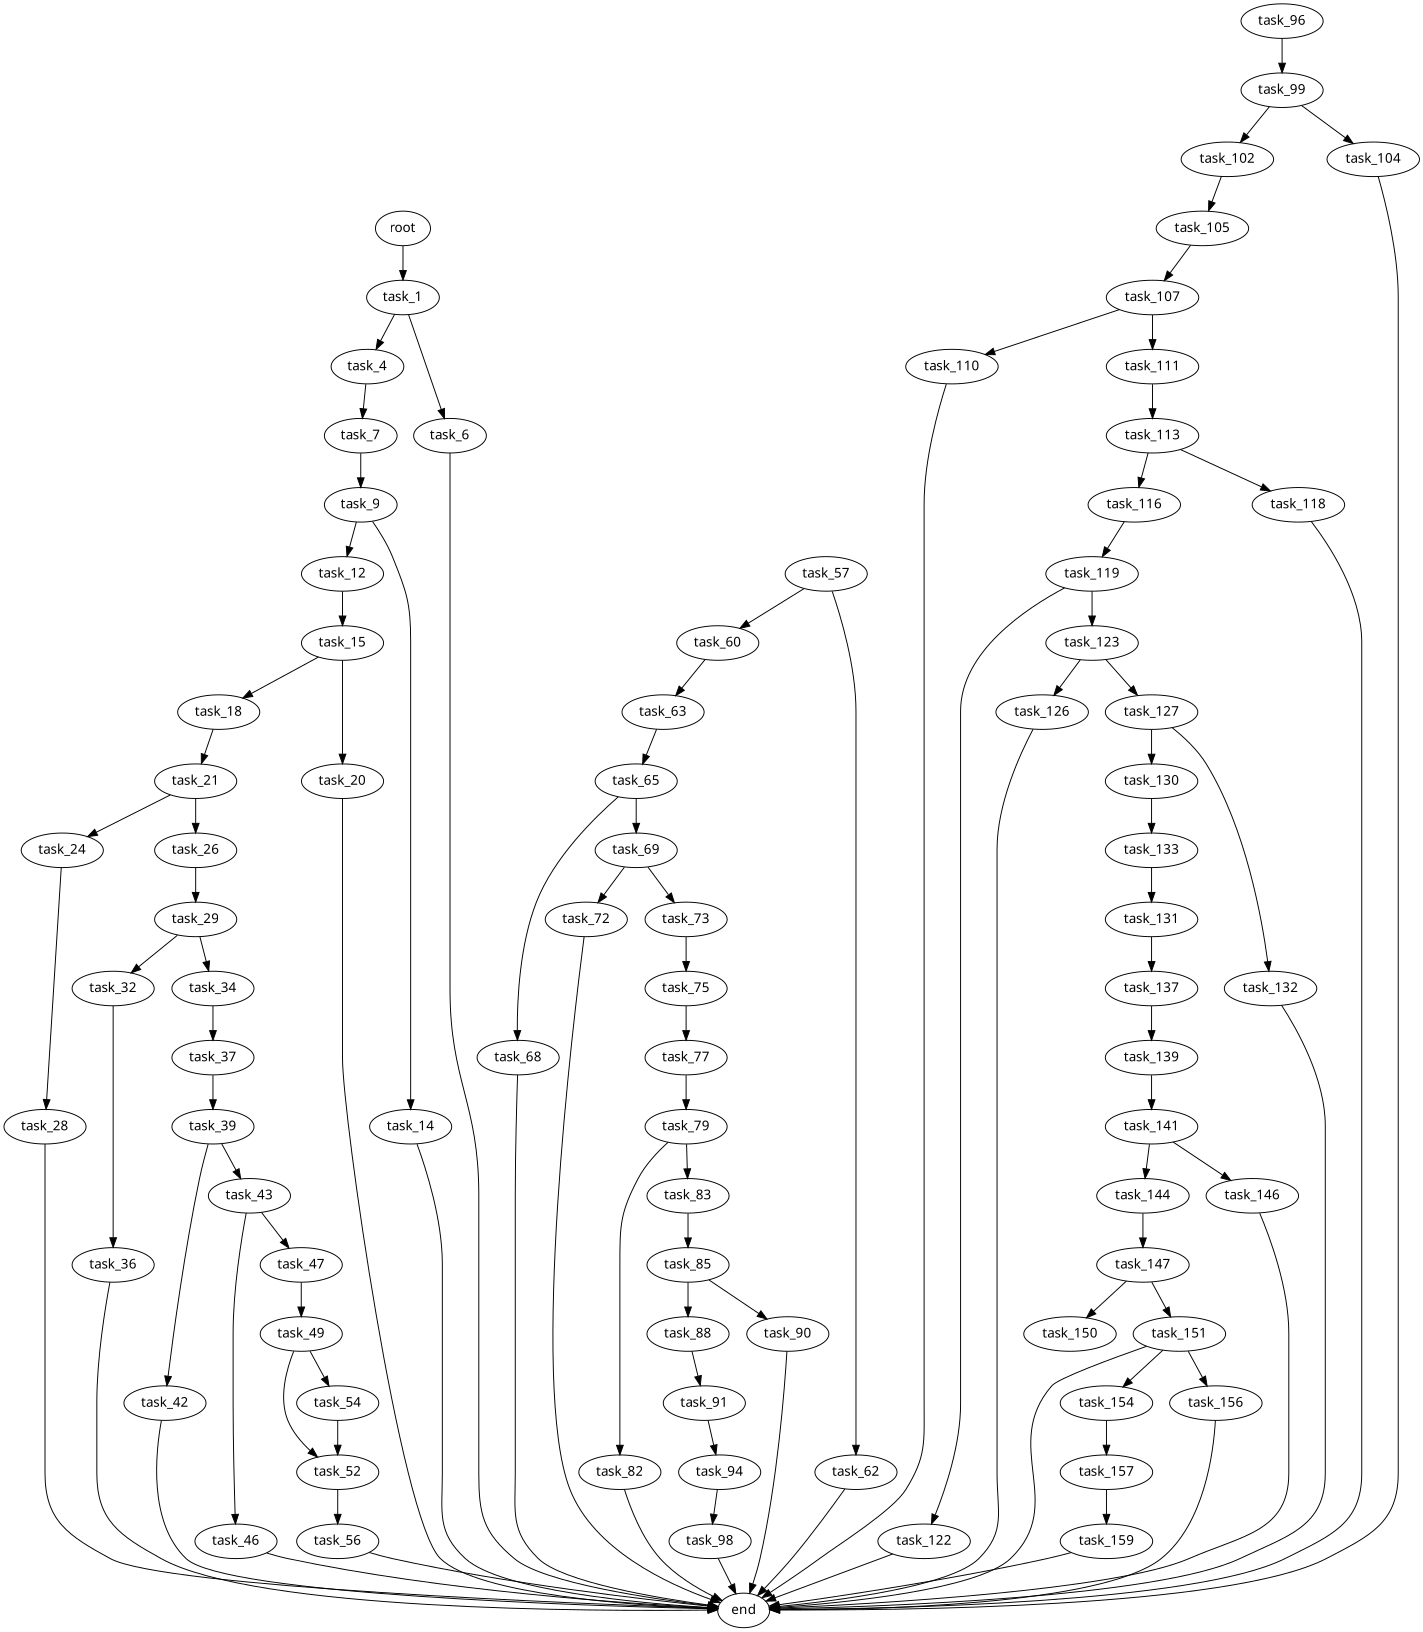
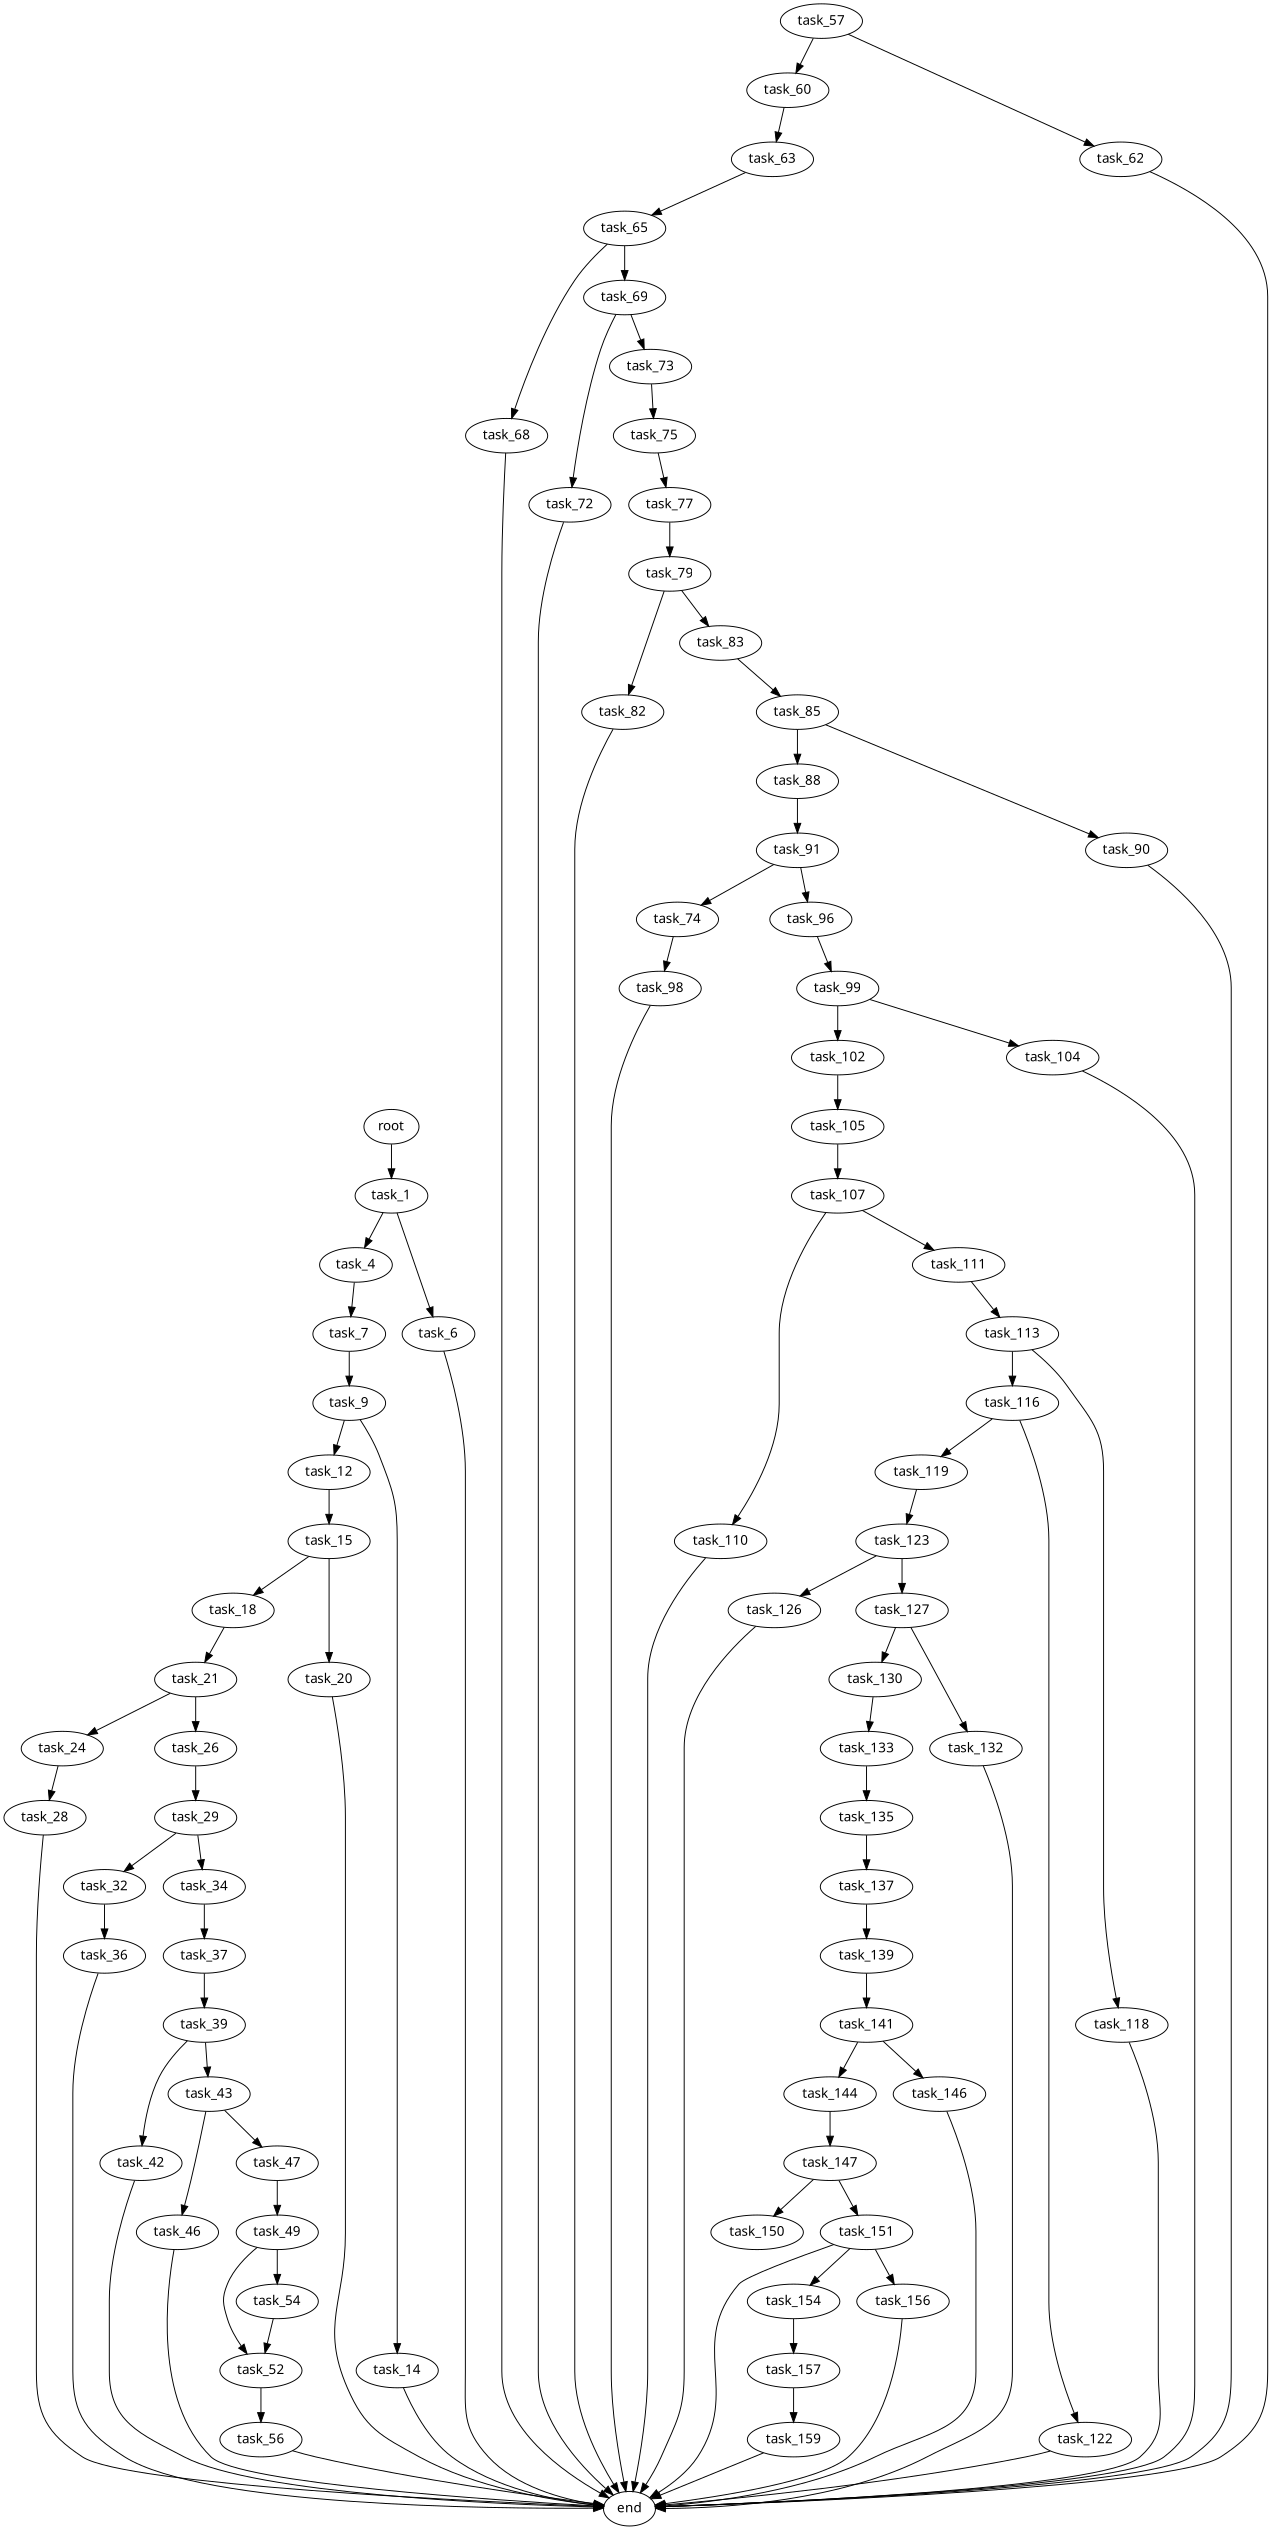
none -> (803, 880)
(1152, 919) -> (867, 1818)
(961, 1030) -> (1049, 1916)
(720, 1472) -> (677, 919)
